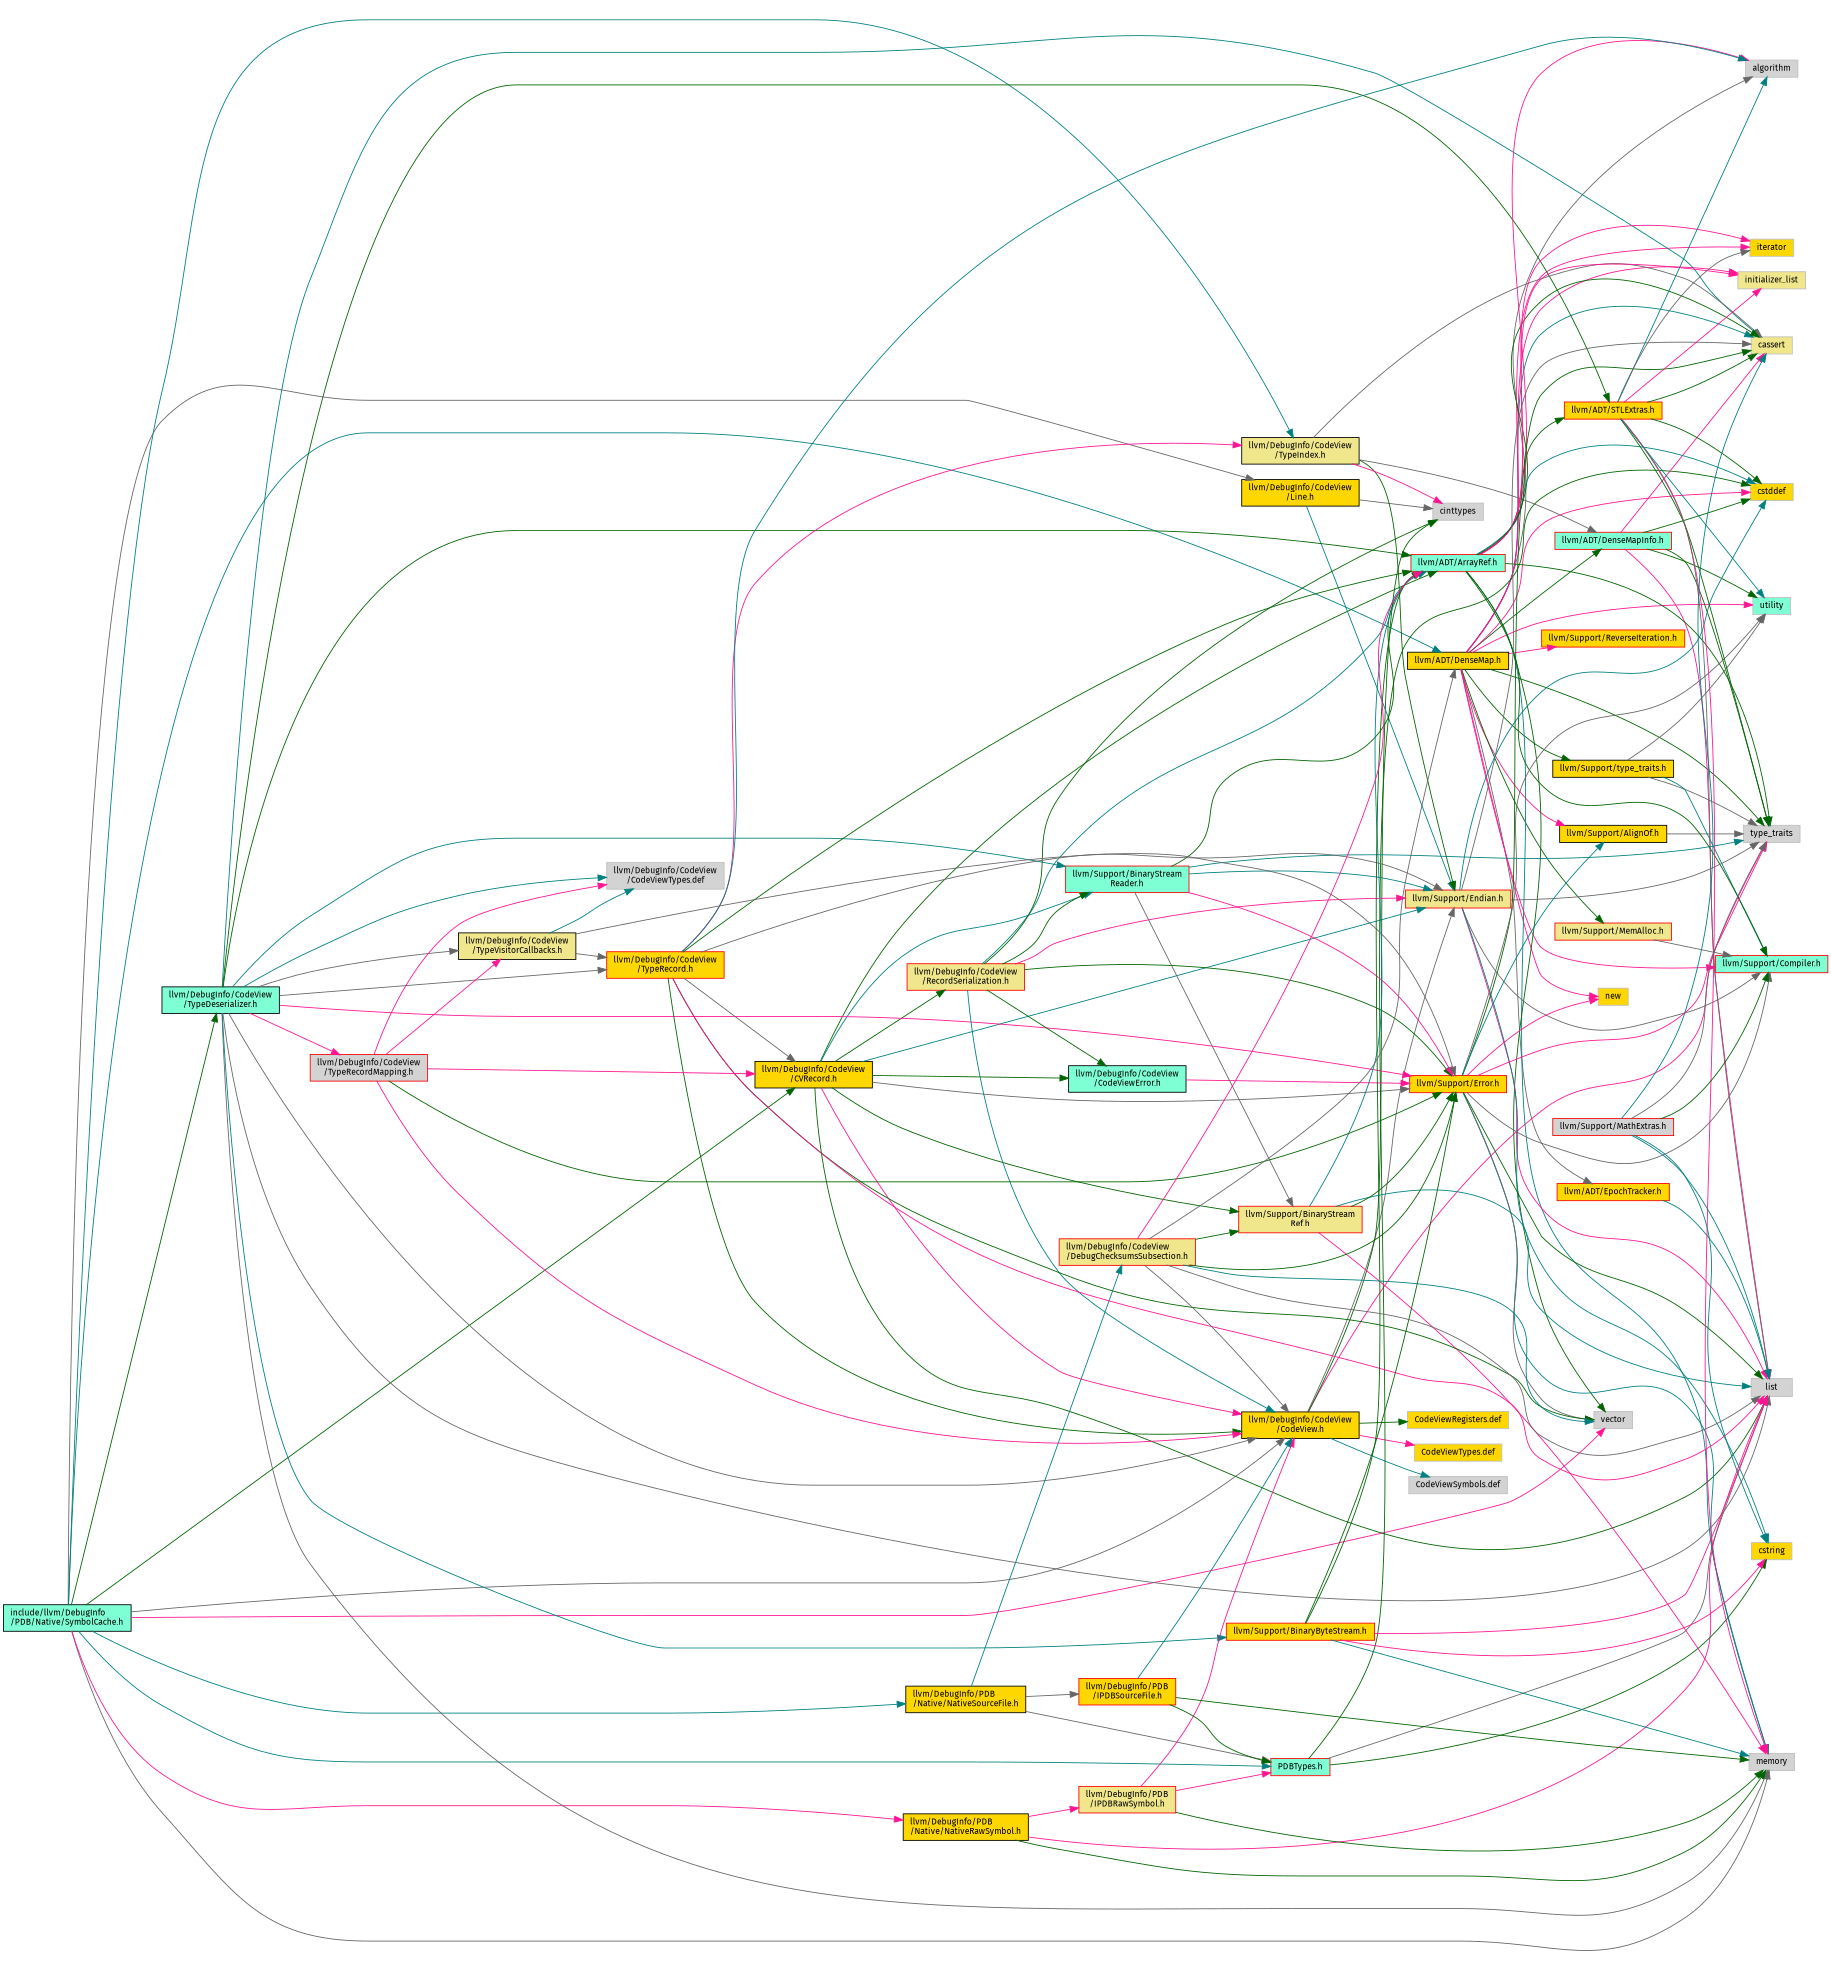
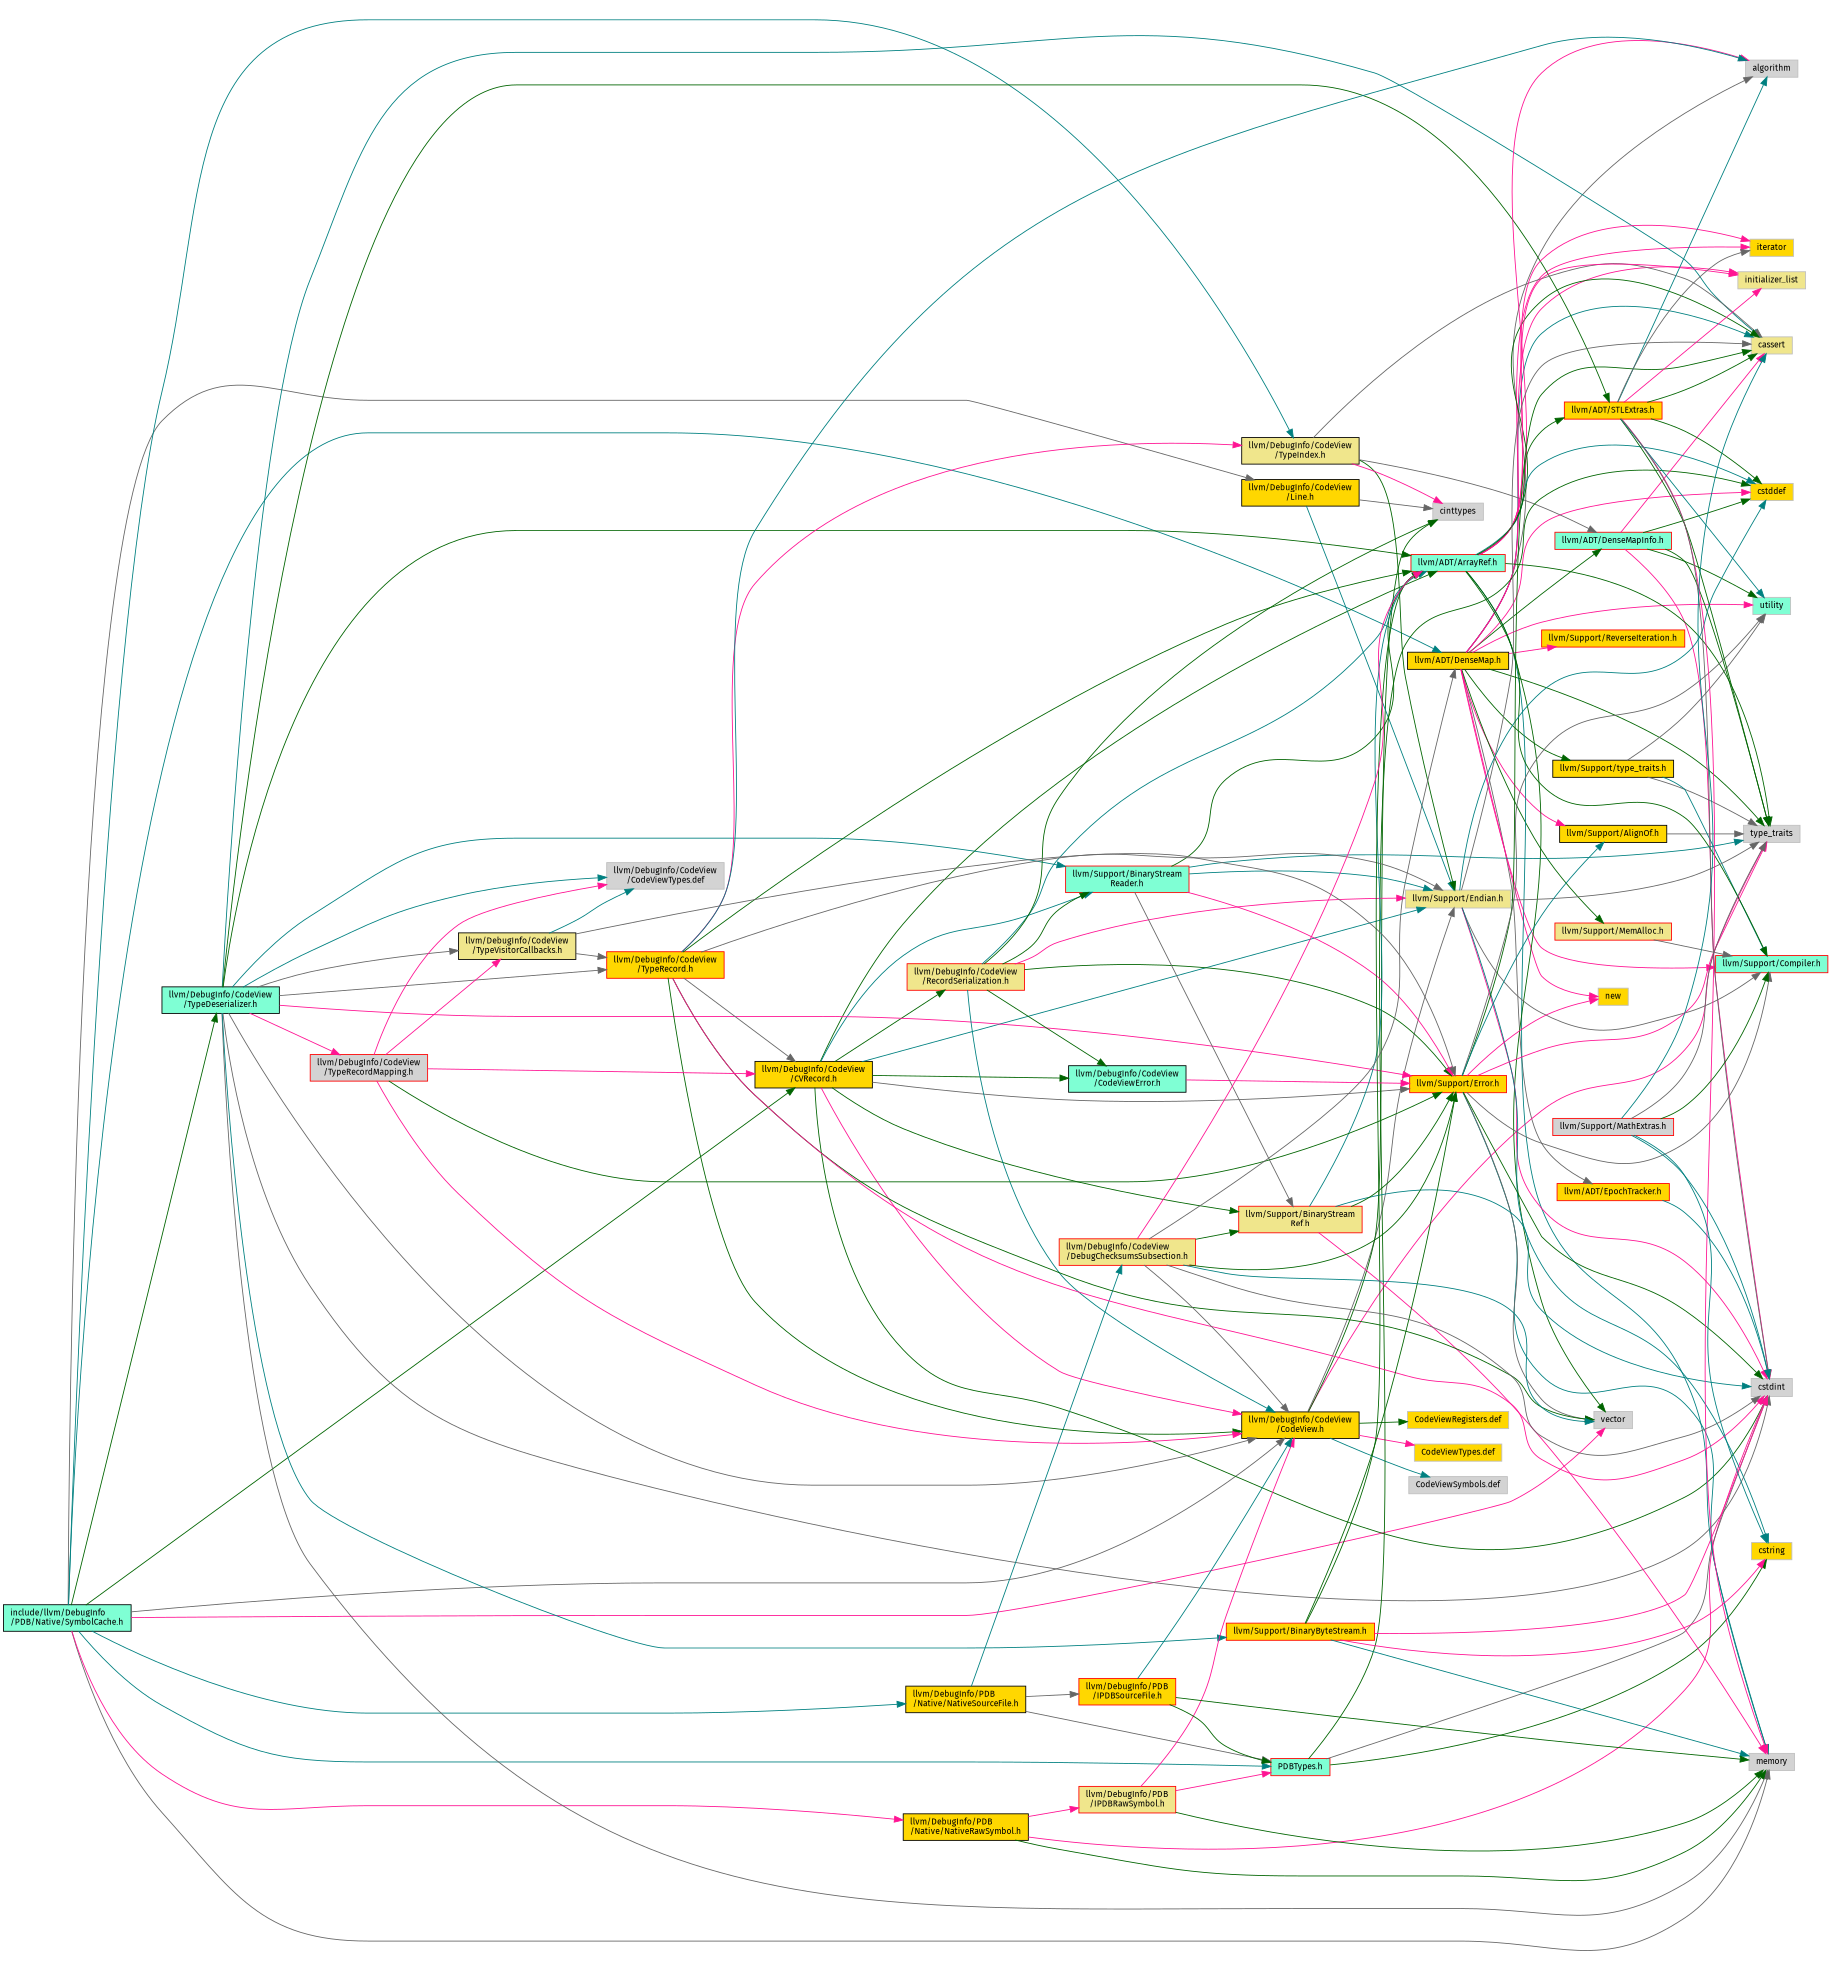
(1458, 899) -> (1458, 899)
(1772, 1387) -> (1772, 1387)
